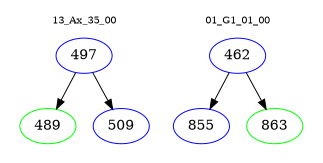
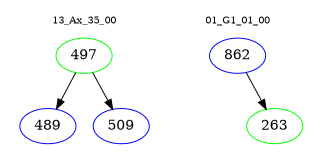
(84, 56) -> (84, 56)
(238, 56) -> (238, 56)
(48, 126) -> (48, 126)
(201, 126) -> none
(275, 126) -> (275, 126)
